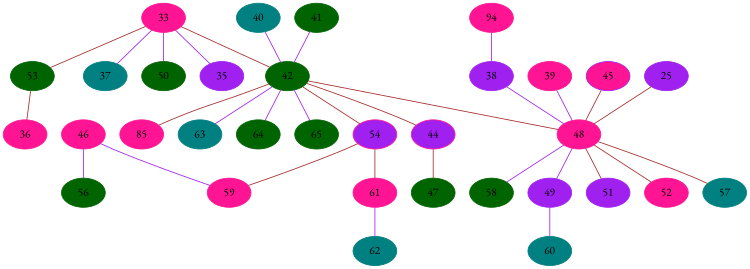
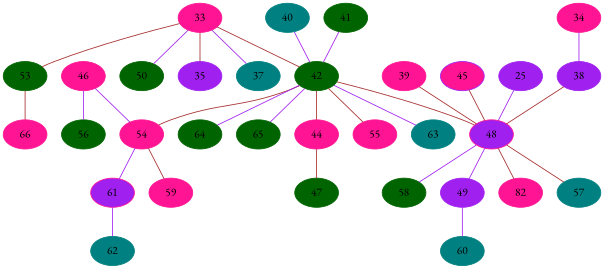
(492, 18) -> (579, 18)
(193, 47) -> (200, 47)
(535, 105) -> (535, 105)
(564, 105) -> (448, 105)
(623, 105) -> (506, 105)
(25, 134) -> (25, 134)
(142, 134) -> (375, 134)
(375, 134) -> (142, 134)
(433, 134) -> (317, 134)
(579, 134) -> (492, 134)
(375, 164) -> (127, 164)
(155, 166) -> (112, 105)
(375, 193) -> (113, 193)
(608, 193) -> none
(666, 193) -> (521, 193)
